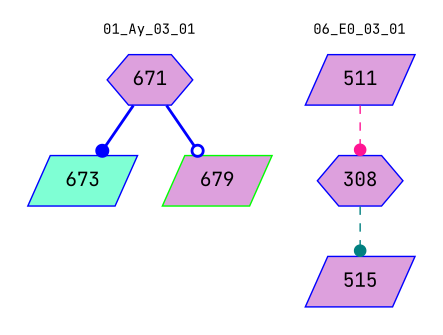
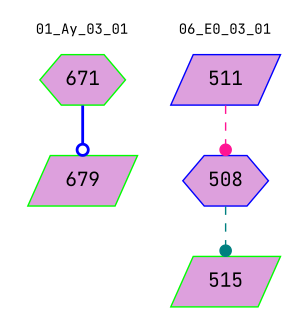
(150, 80) -> (83, 80)
(83, 181) -> none
(360, 181) -> (226, 181)
(360, 282) -> (226, 282)
